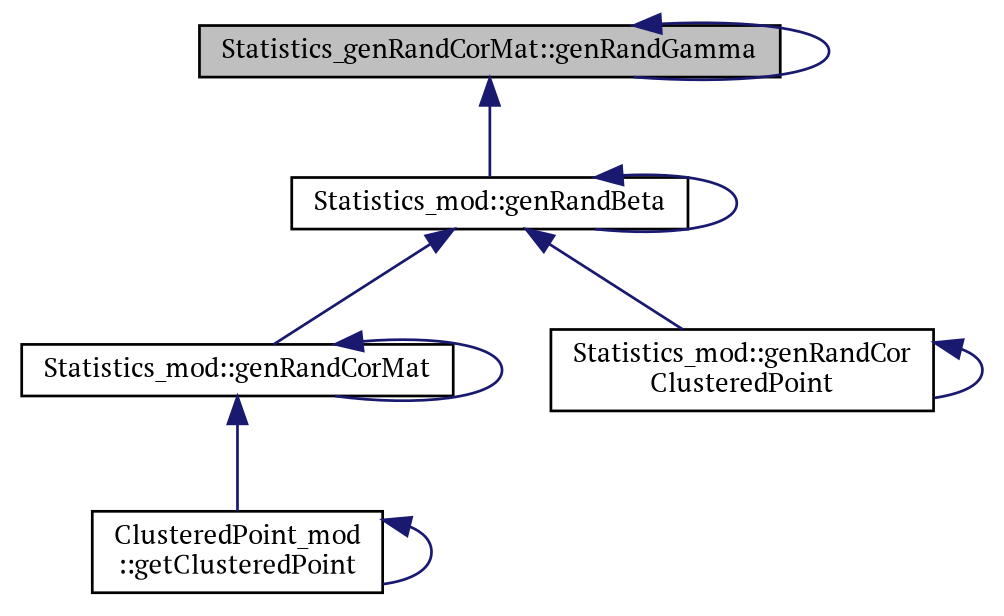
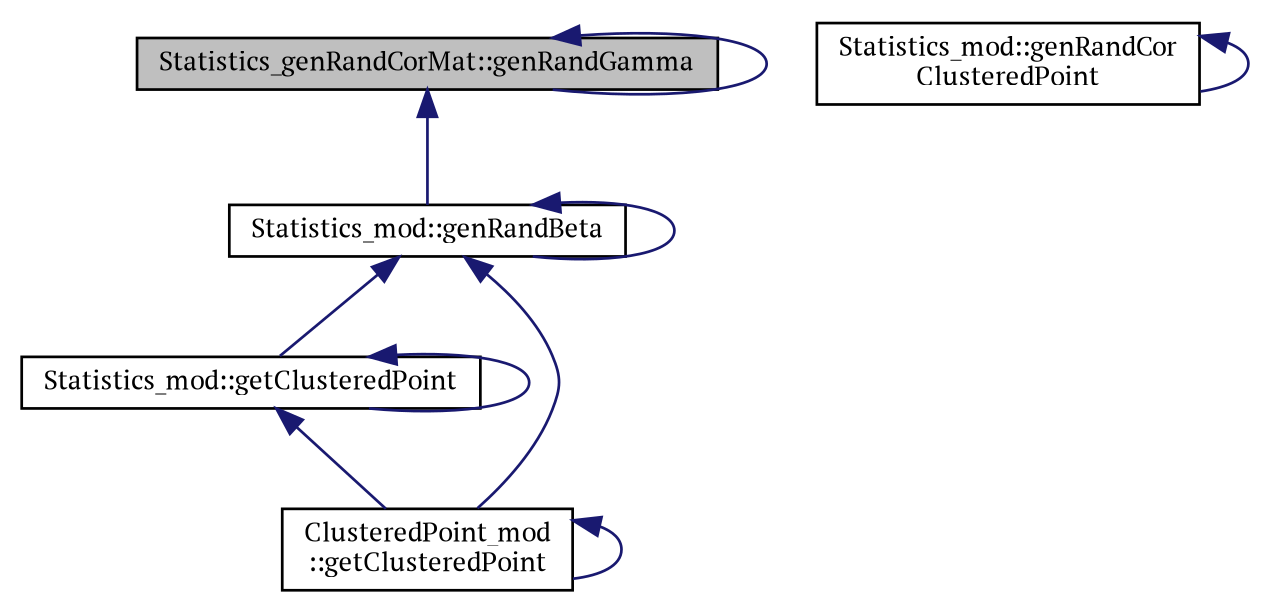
(616, 287) -> (558, 392)
(237, 370) -> (251, 383)
